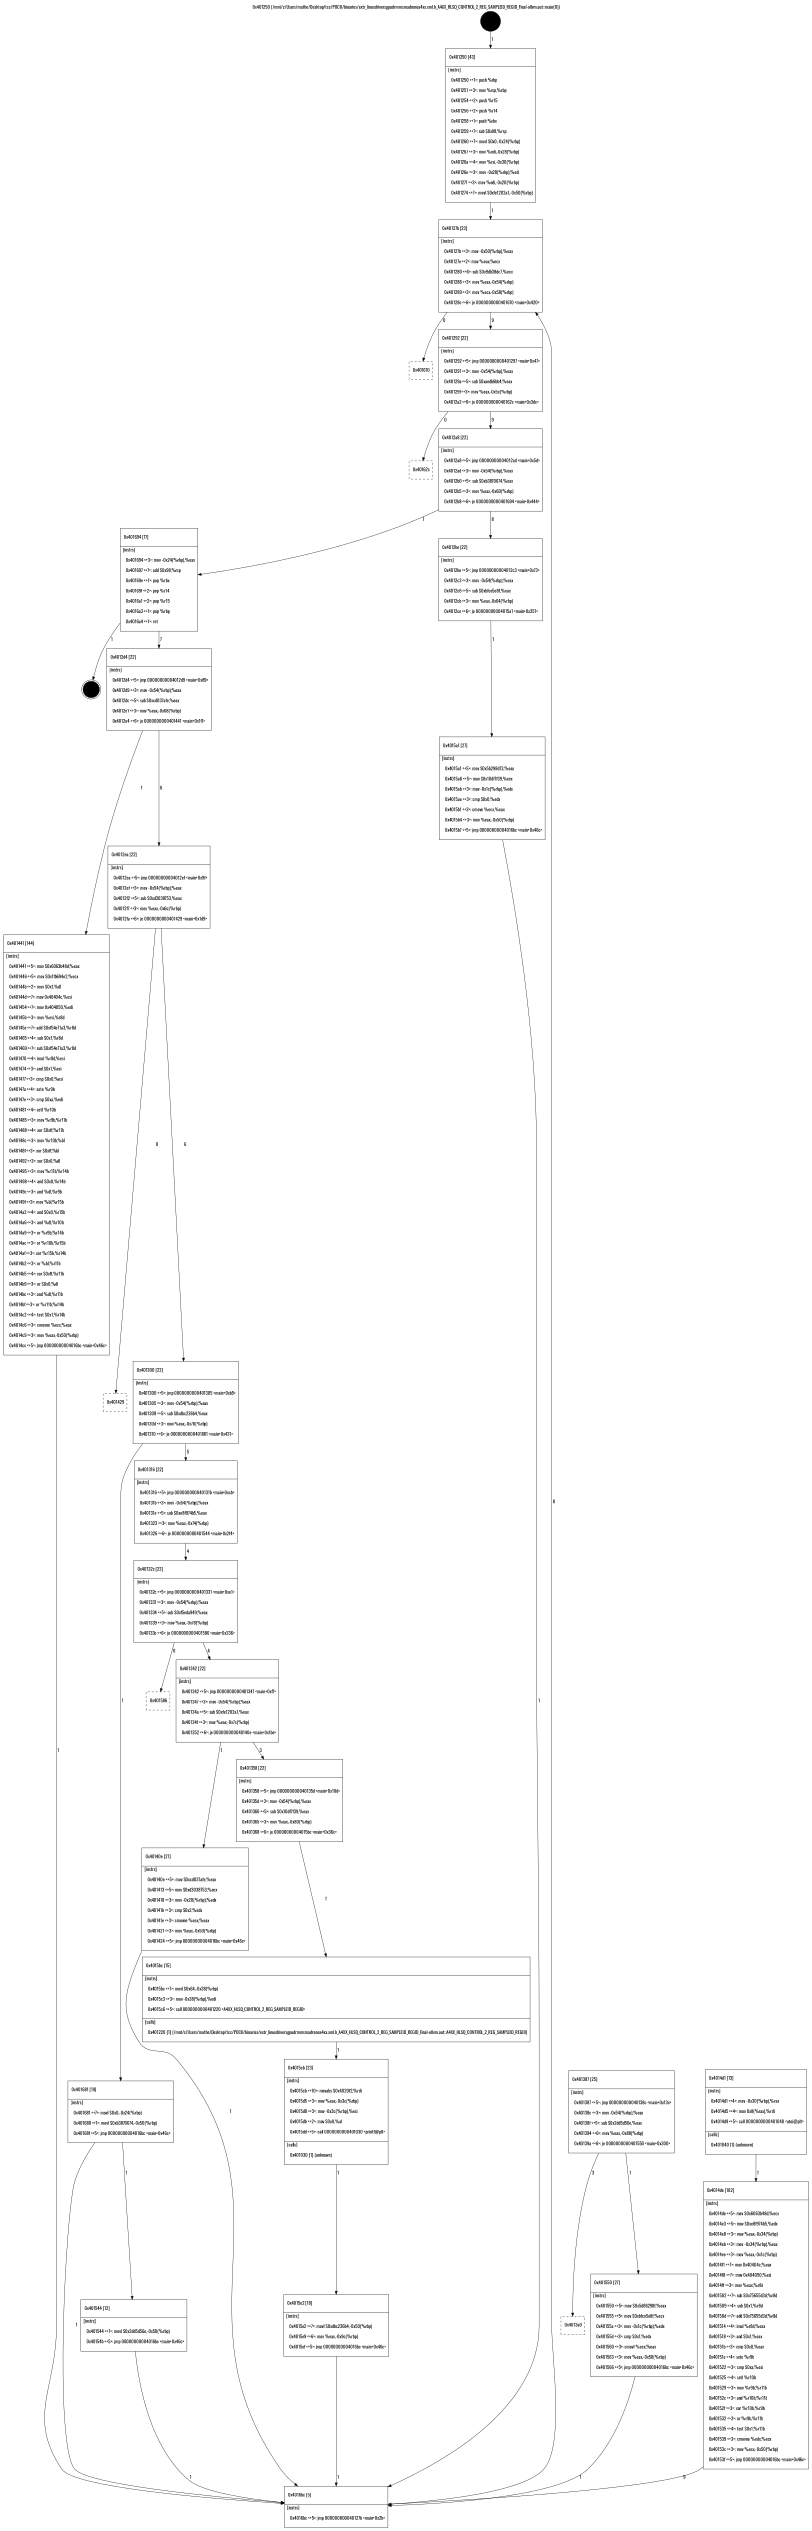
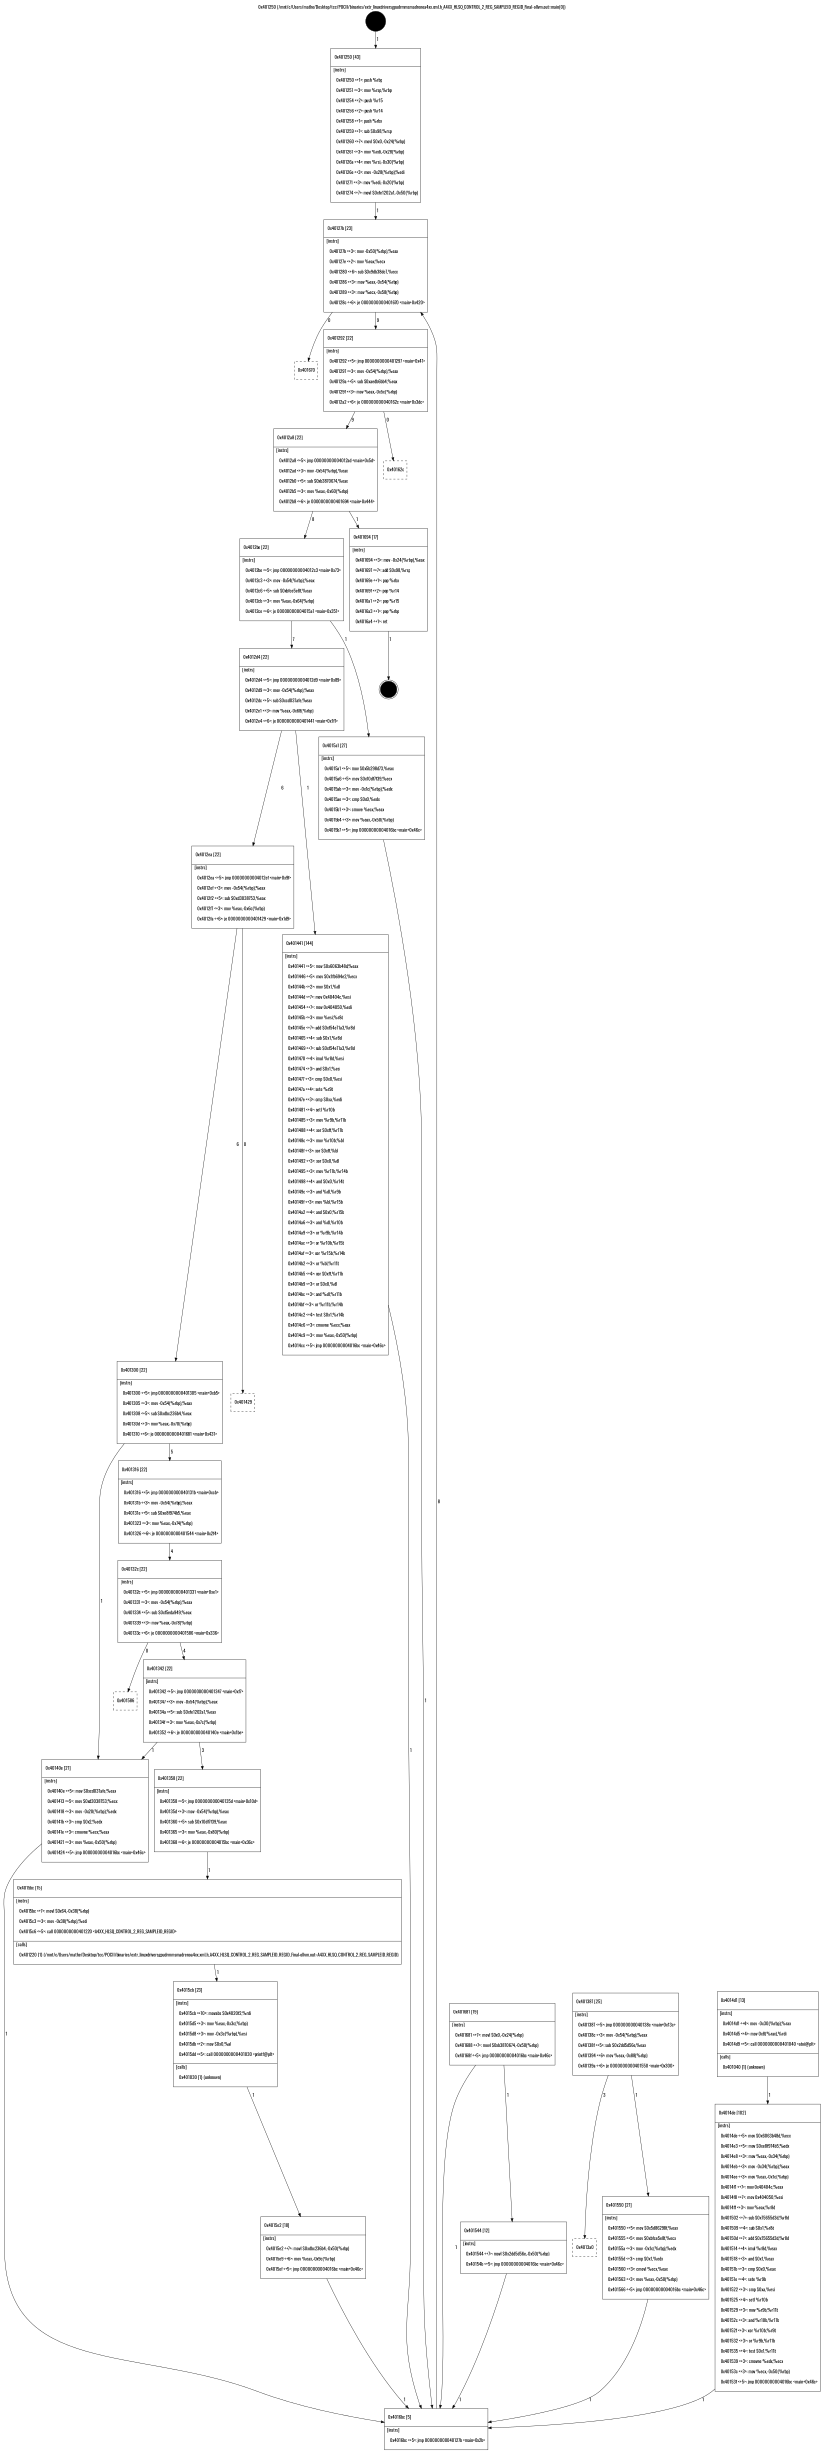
(159, 638) -> (292, 633)
(121, 1758) -> (100, 1597)
(684, 2478) -> (703, 2400)
